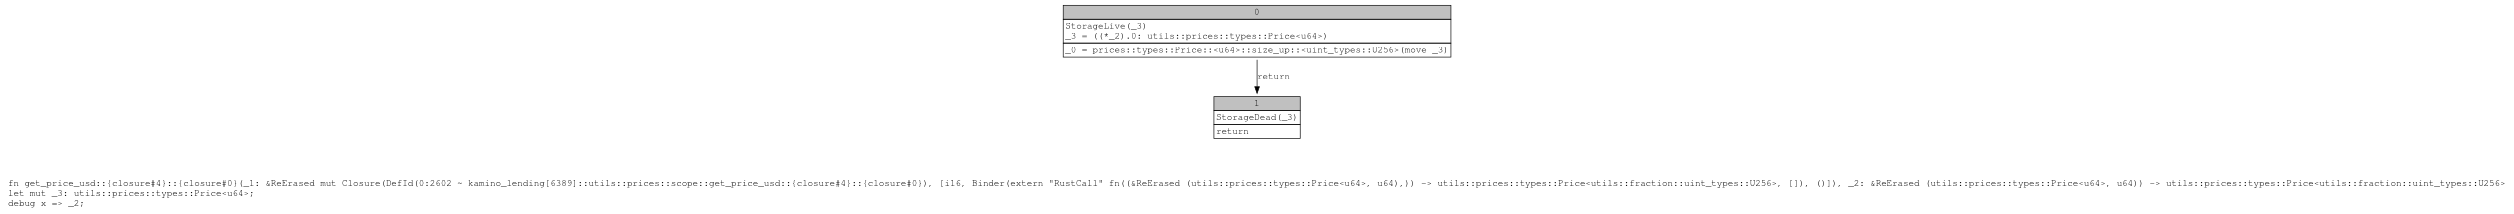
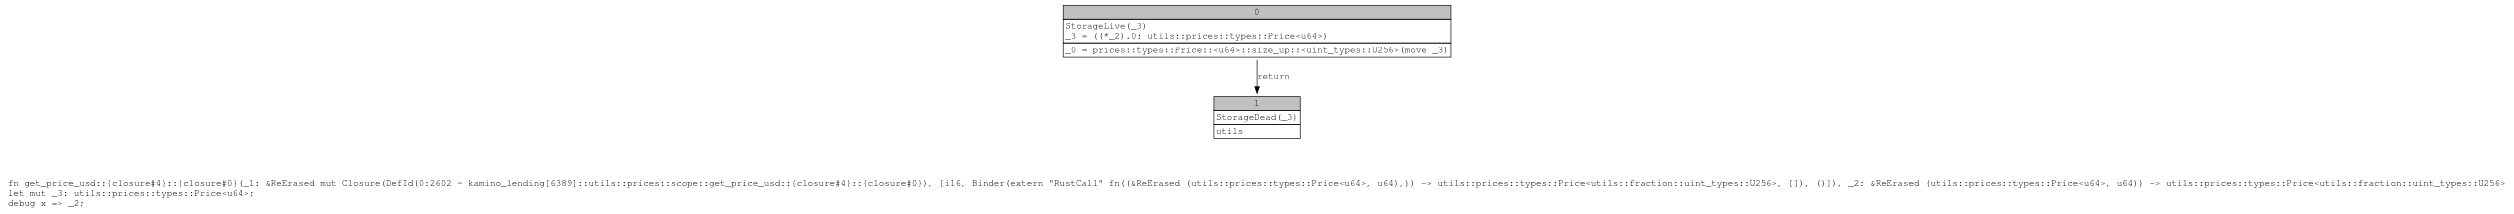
(1233, 131) -> (1230, 131)
